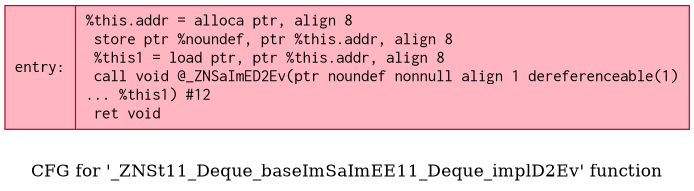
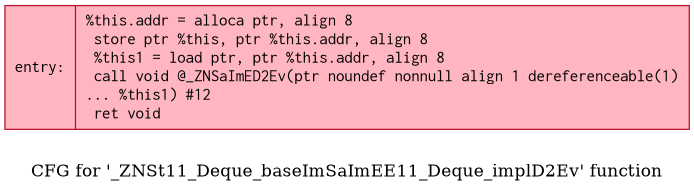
(270, 39) -> (257, 39)
